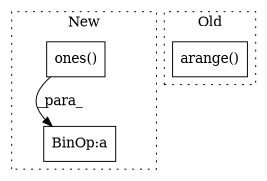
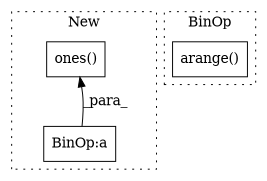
(210, 23) -> (210, 23)
(37, 97) -> (83, 106)
